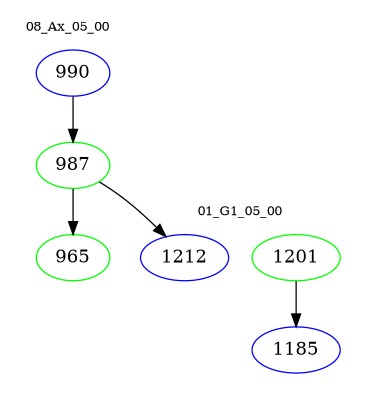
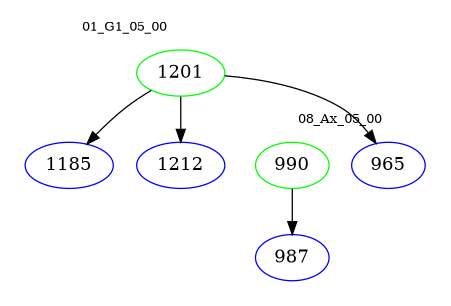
(73, 73) -> (292, 165)
(73, 165) -> (292, 258)
(73, 205) -> (302, 91)
(139, 211) -> (181, 113)
(73, 258) -> (388, 165)
